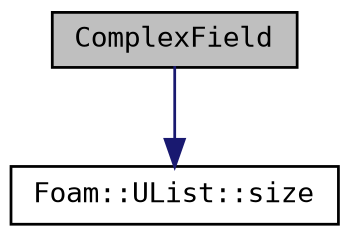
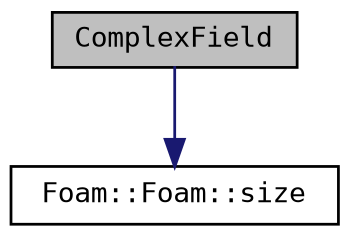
(175, 195) -> (175, 195)
